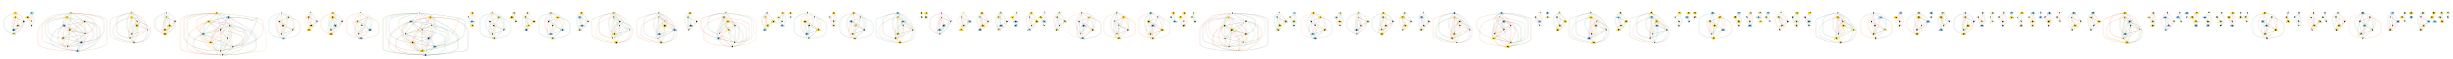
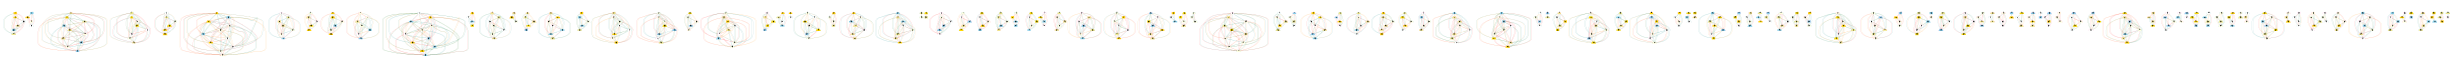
(1779, 30) -> (1779, 30)
